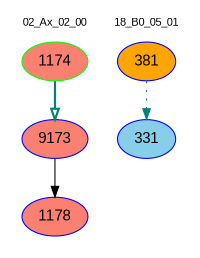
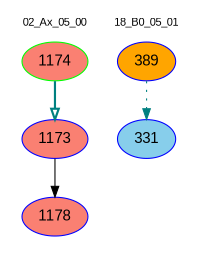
(55, 23) -> (55, 23)
(147, 61) -> (147, 61)
(55, 139) -> (55, 139)
